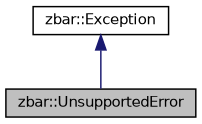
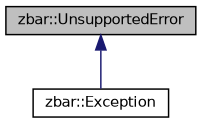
(101, 70) -> (101, 70)
